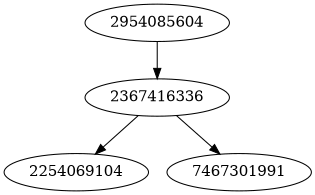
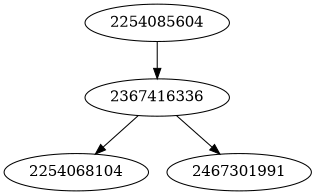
(157, 23) -> (157, 23)
(76, 172) -> (76, 172)
(239, 172) -> (239, 172)
